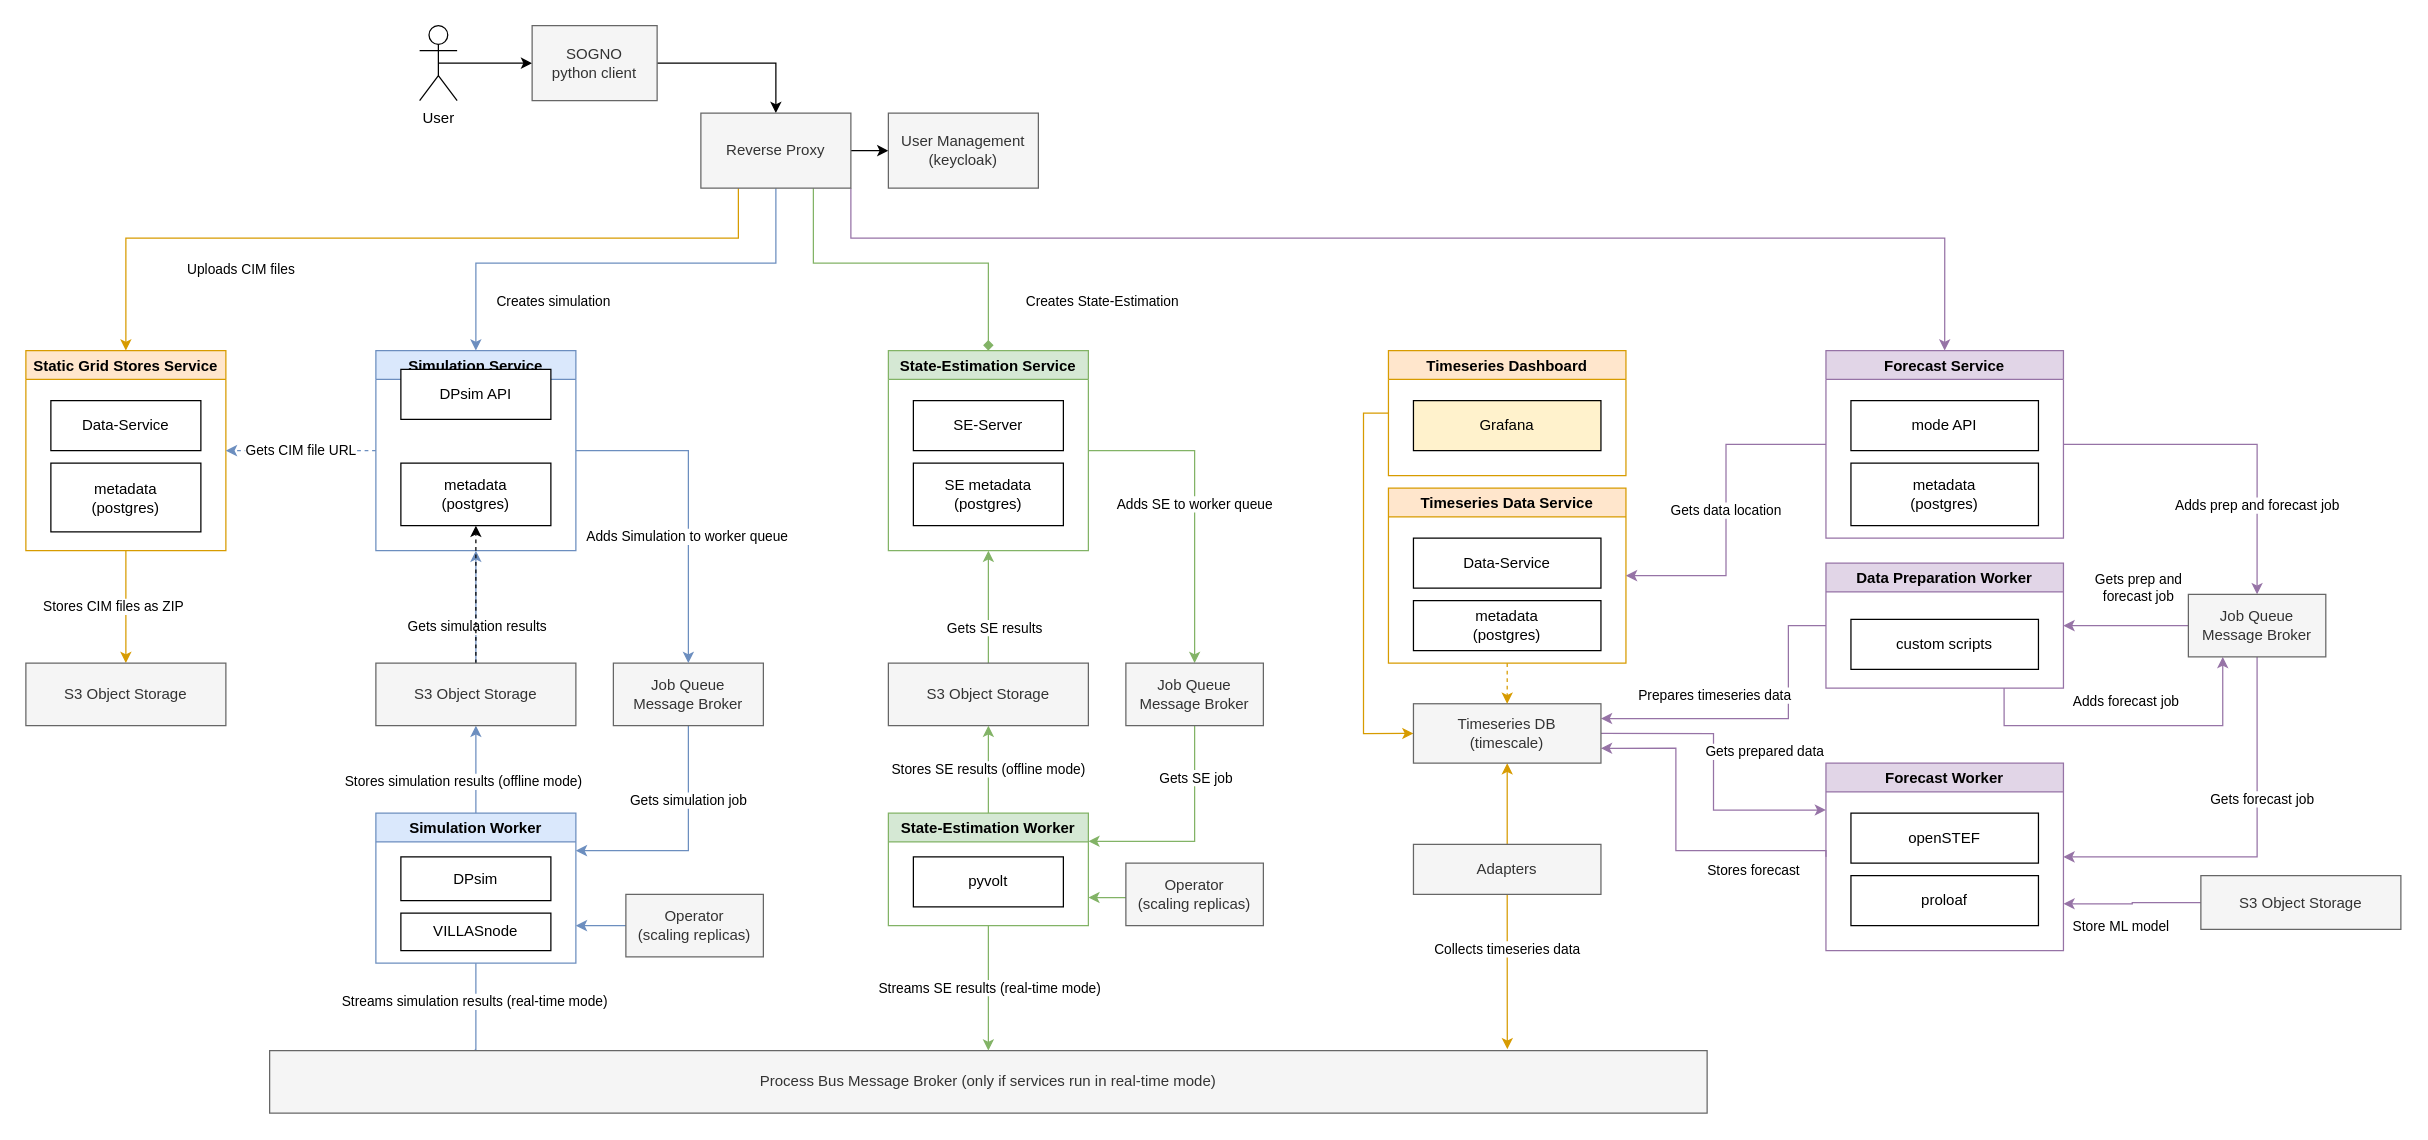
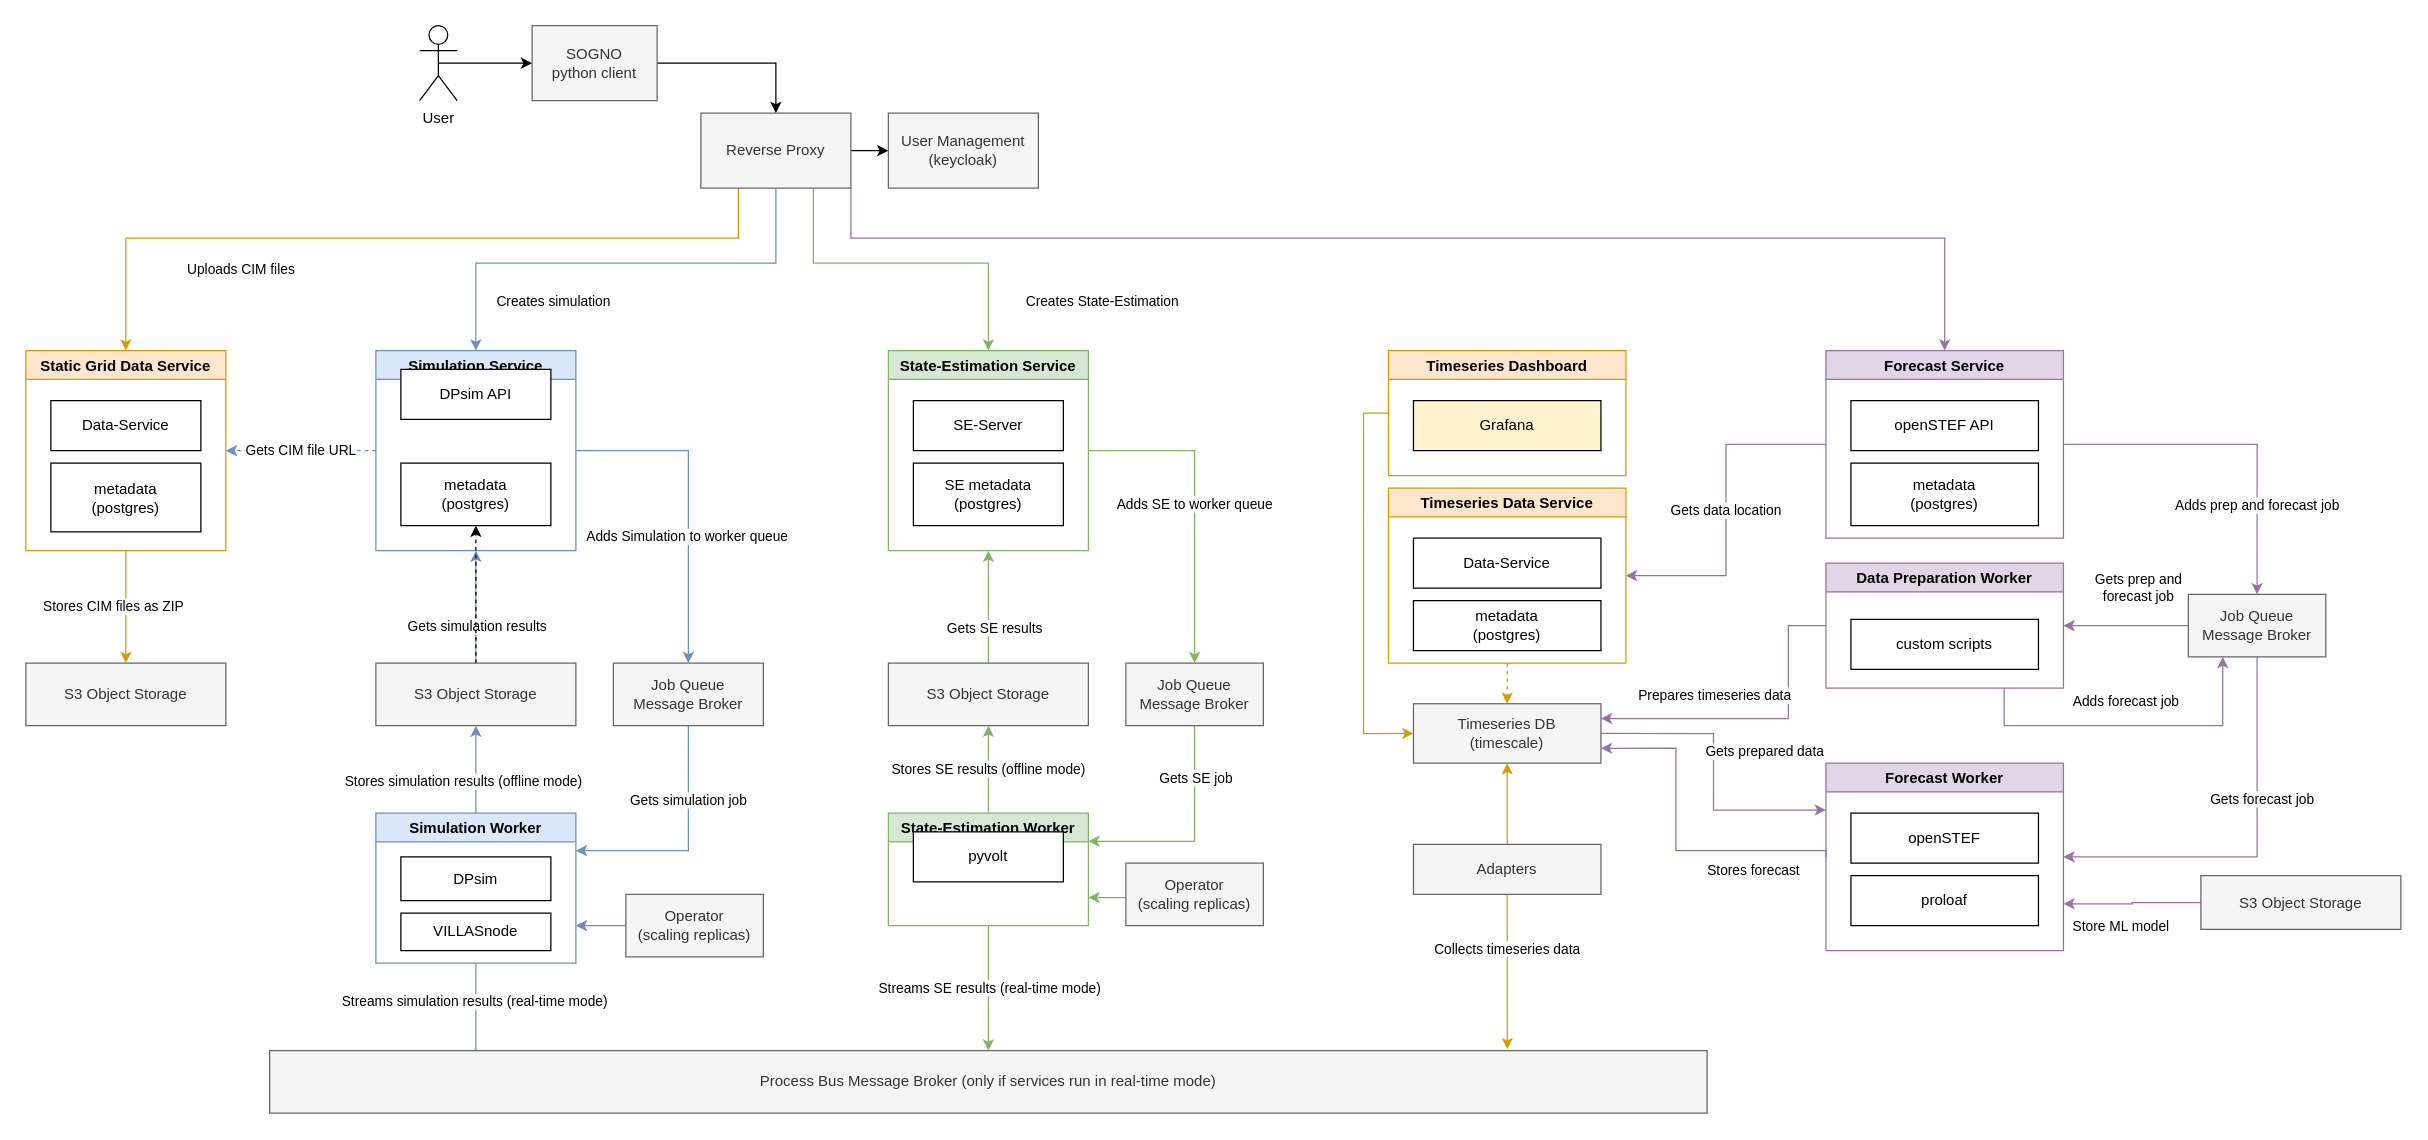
(988, 340) -> (988, 341)
(125, 366) -> (125, 366)
(1944, 426) -> (1944, 426)
(988, 882) -> (988, 857)
